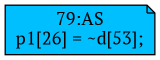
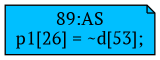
(80, 30) -> (80, 30)
